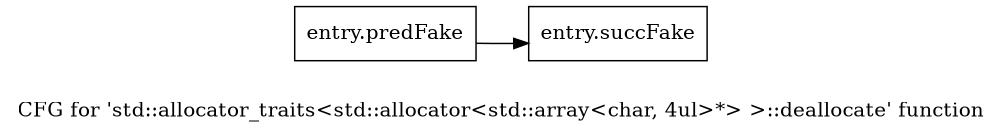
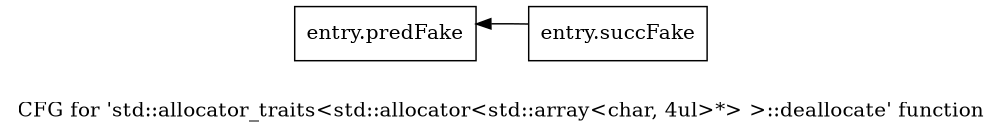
(495, 43) -> (510, 24)
